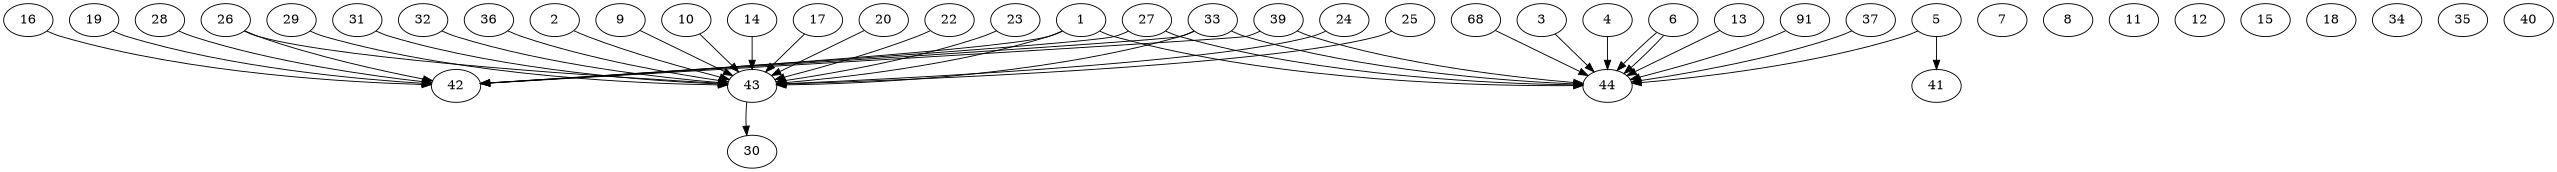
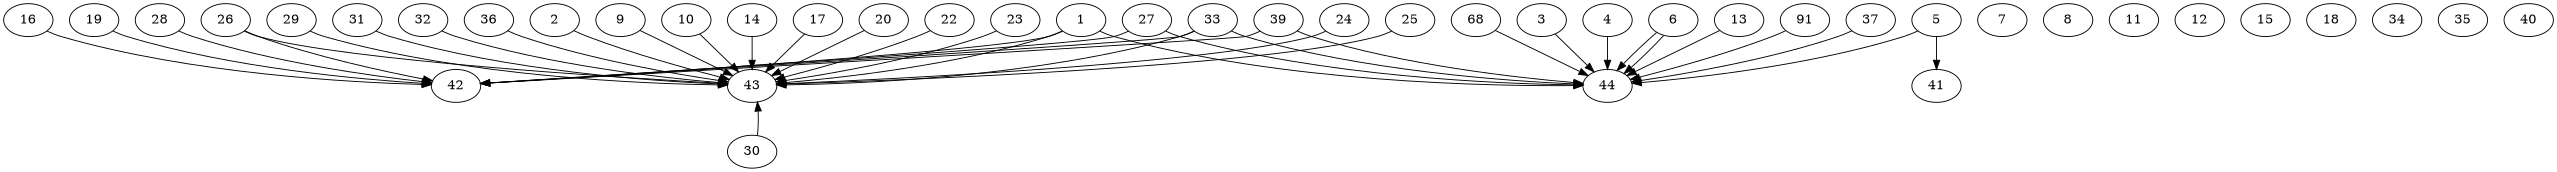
(746, 114) -> (758, 123)
